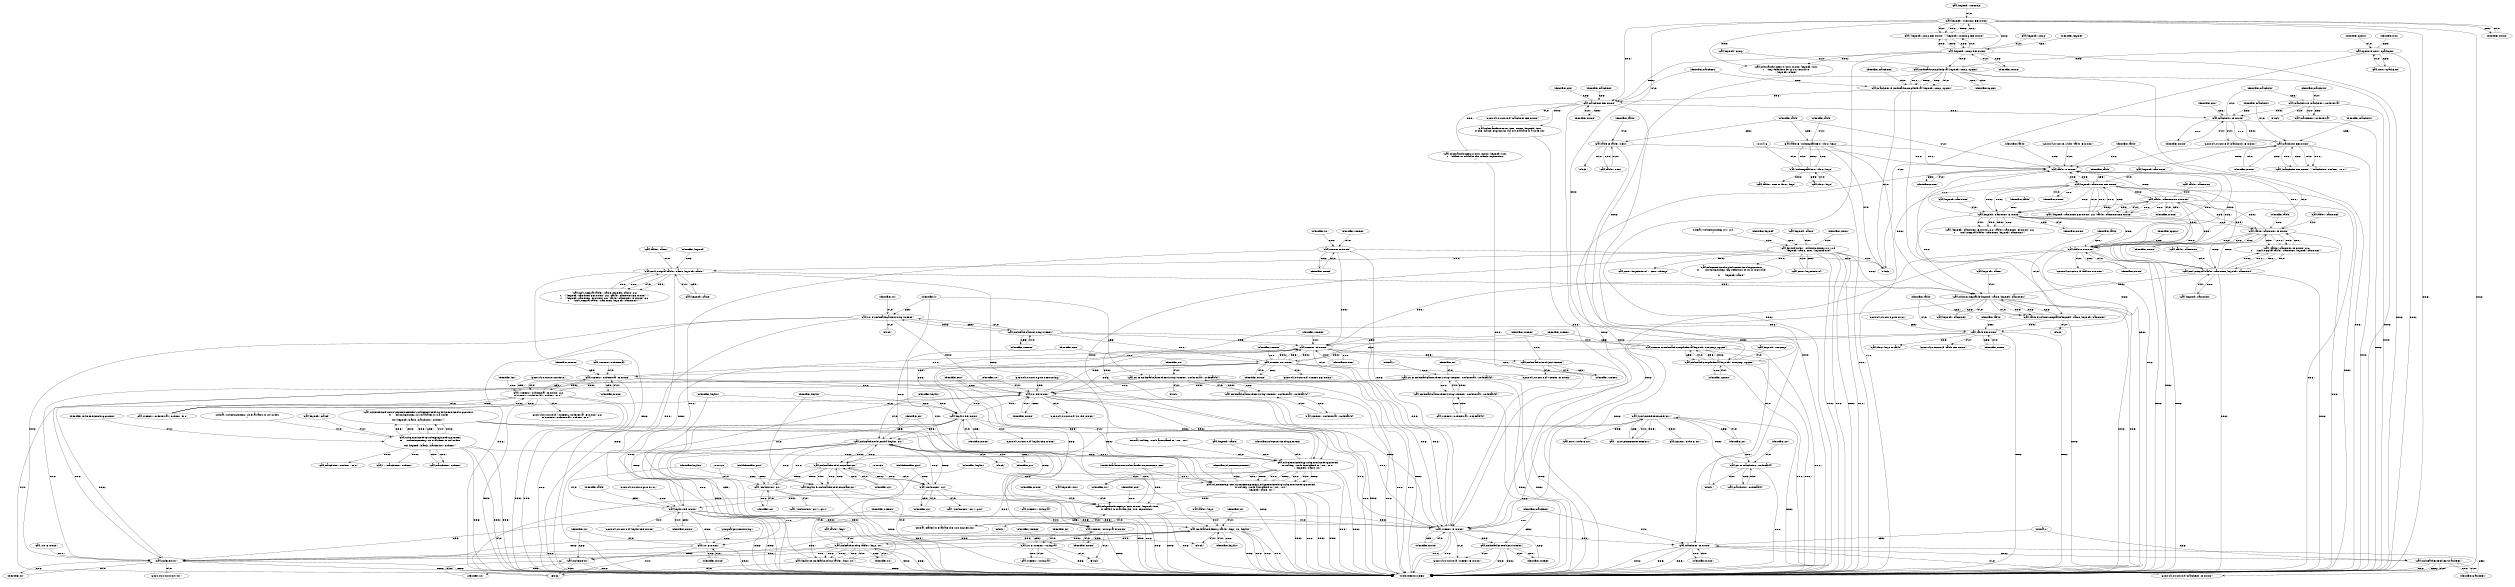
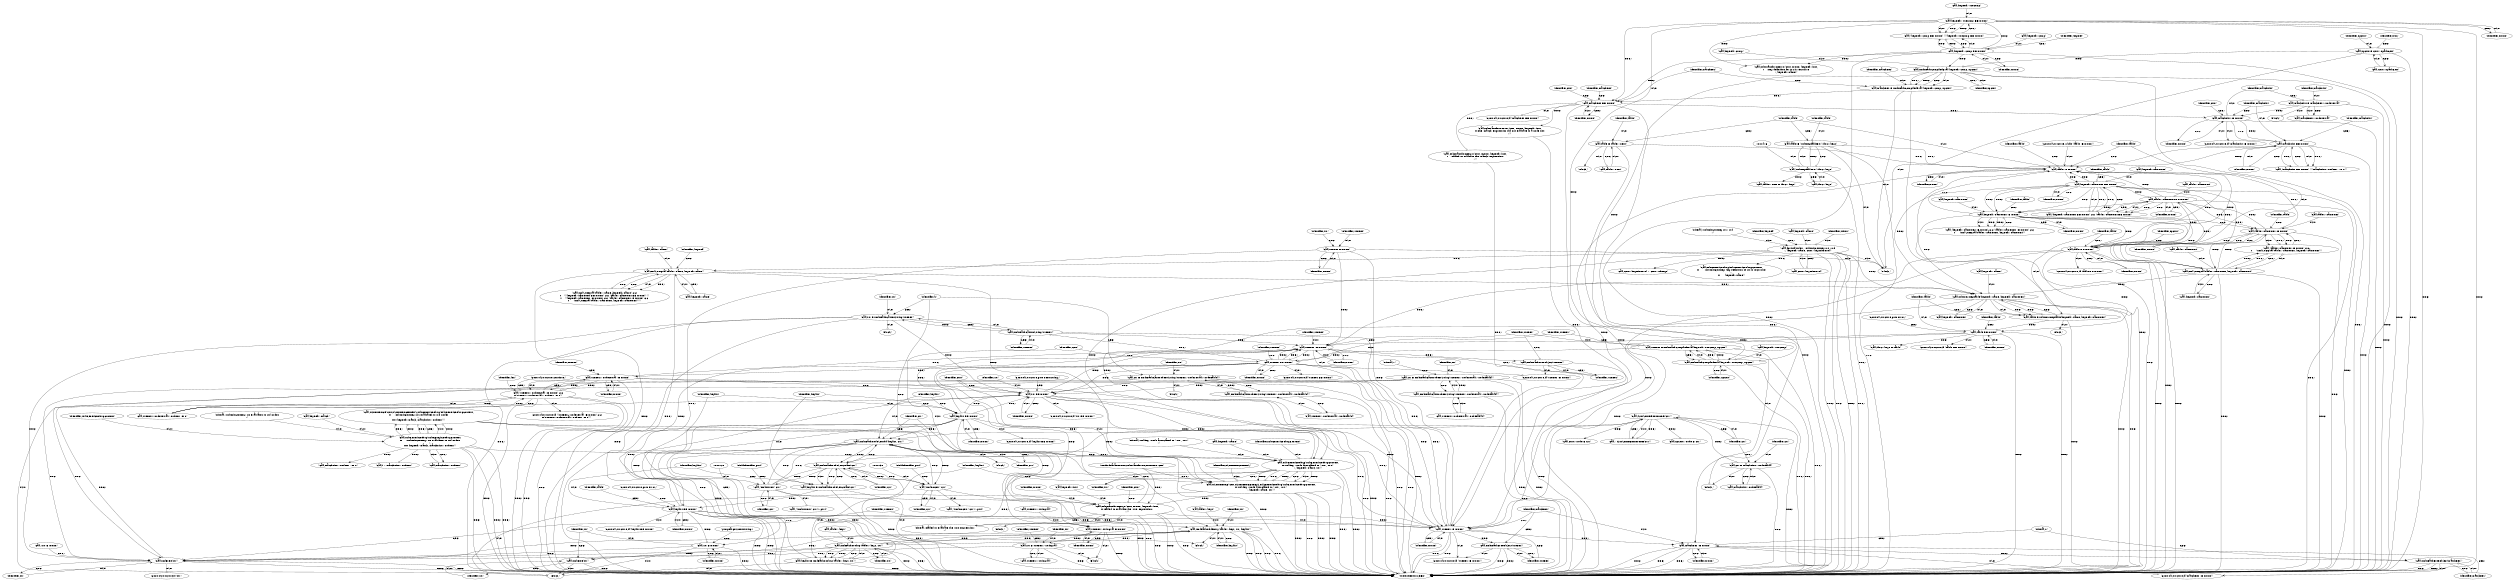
(609, 362) -> none
